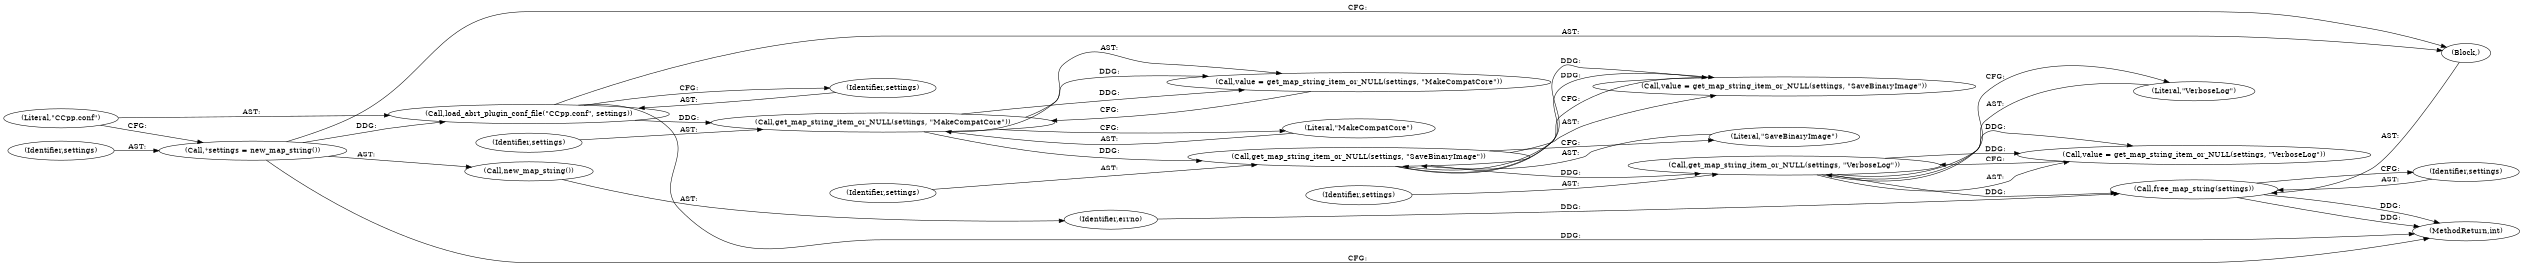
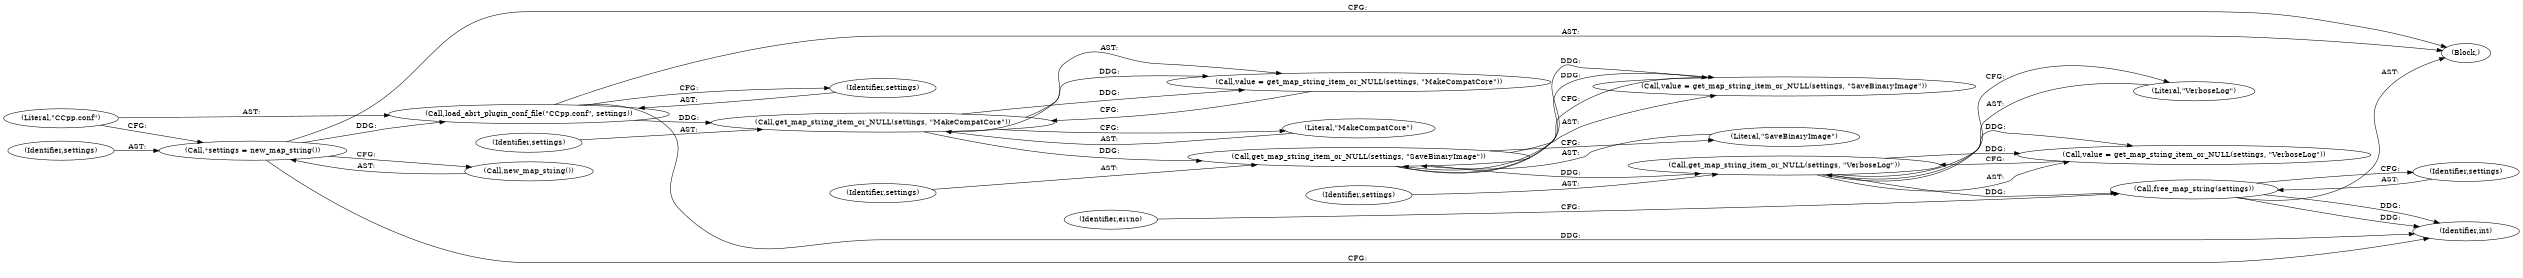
(368, 155) -> (368, 155)
(2387, 156) -> (2372, 167)
(1572, 207) -> (1572, 207)
(809, 216) -> (381, 172)
(2466, 231) -> (2466, 231)
